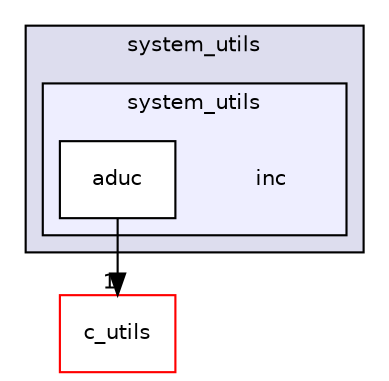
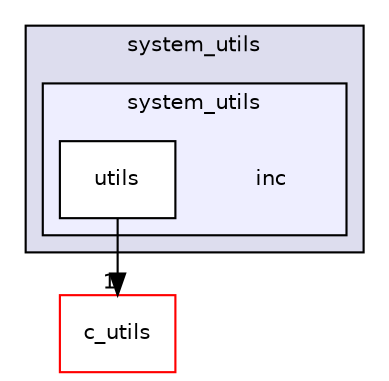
(118, 180) -> (118, 180)
